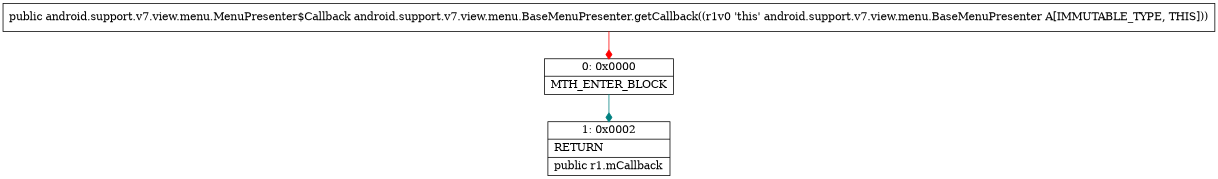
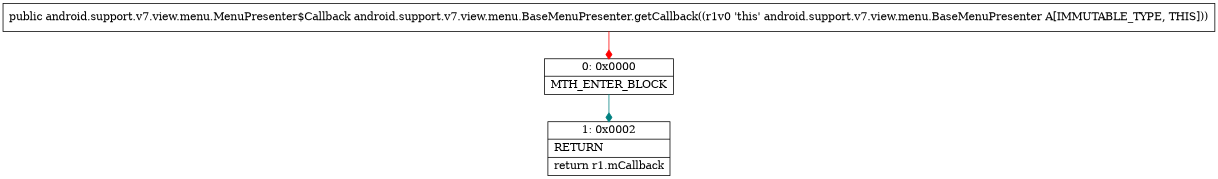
(608, 166) -> (609, 166)
